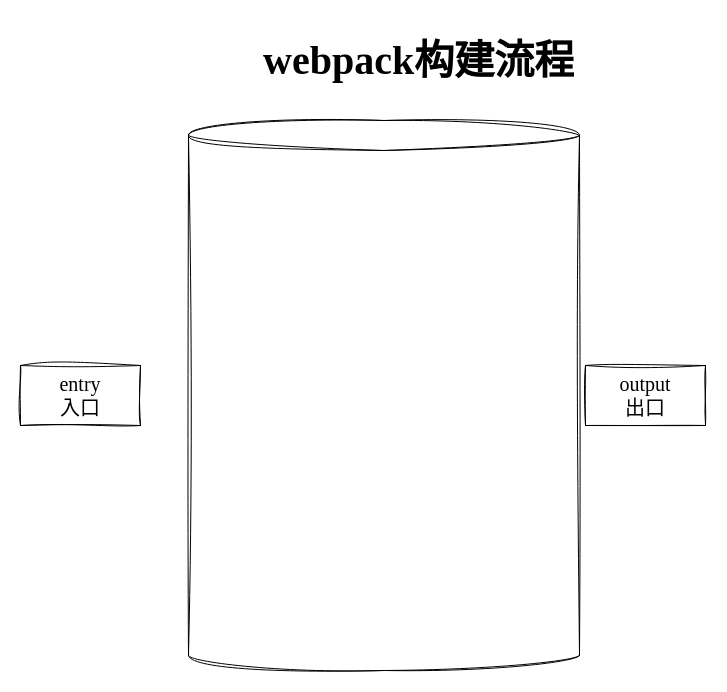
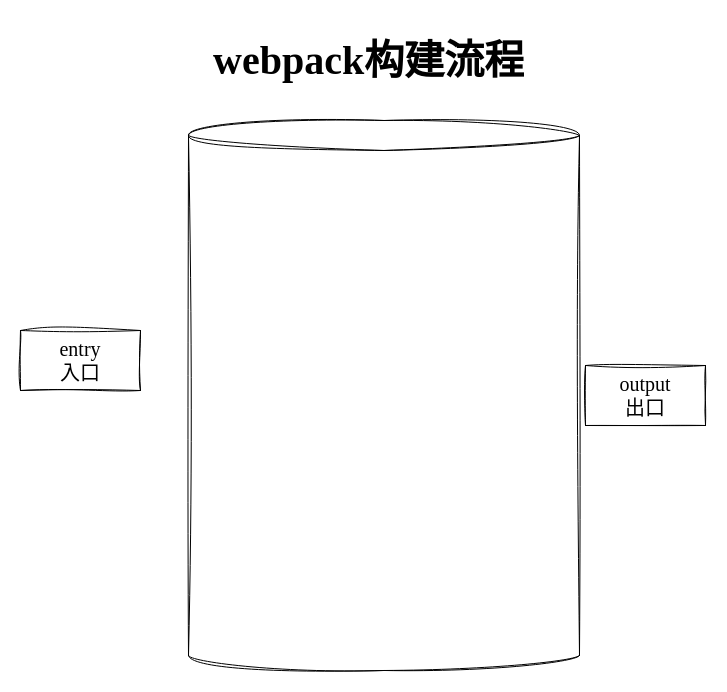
(434, 56) -> (384, 56)
(81, 396) -> (81, 361)
